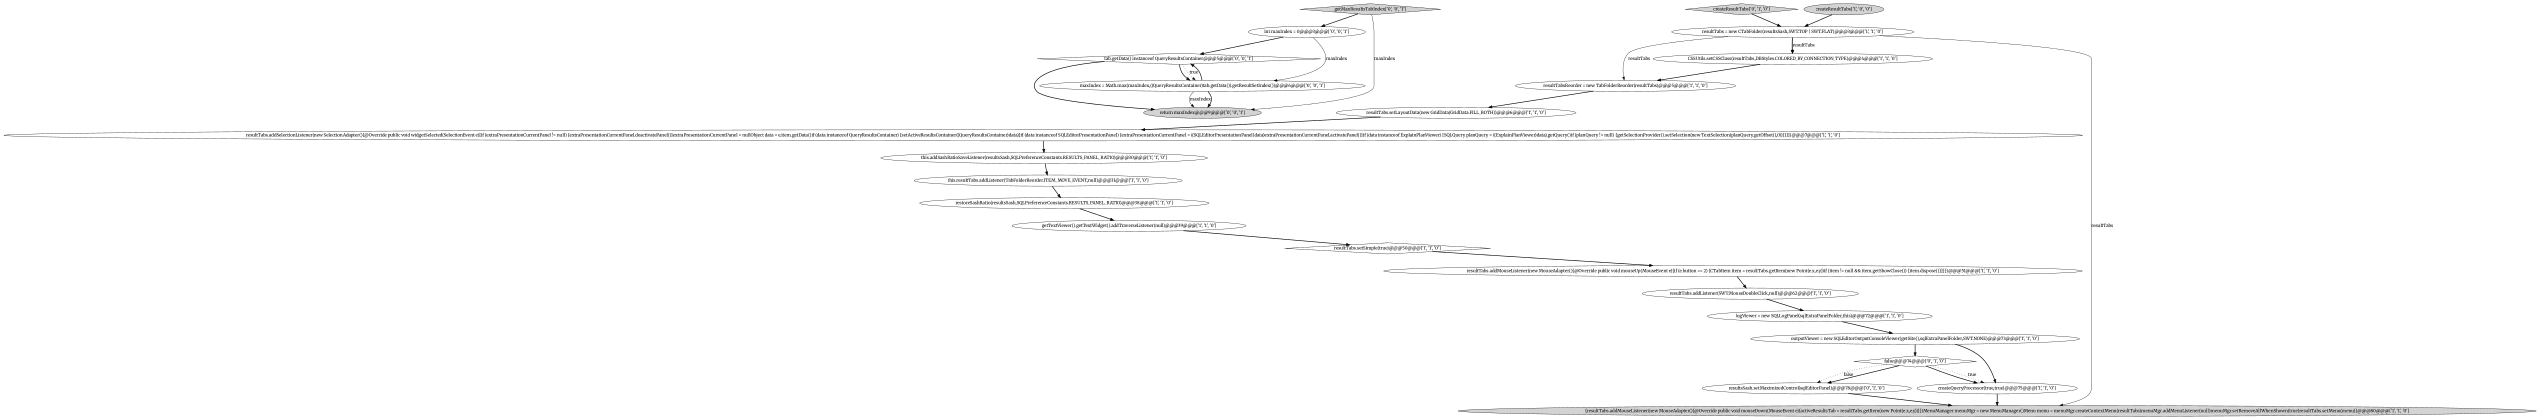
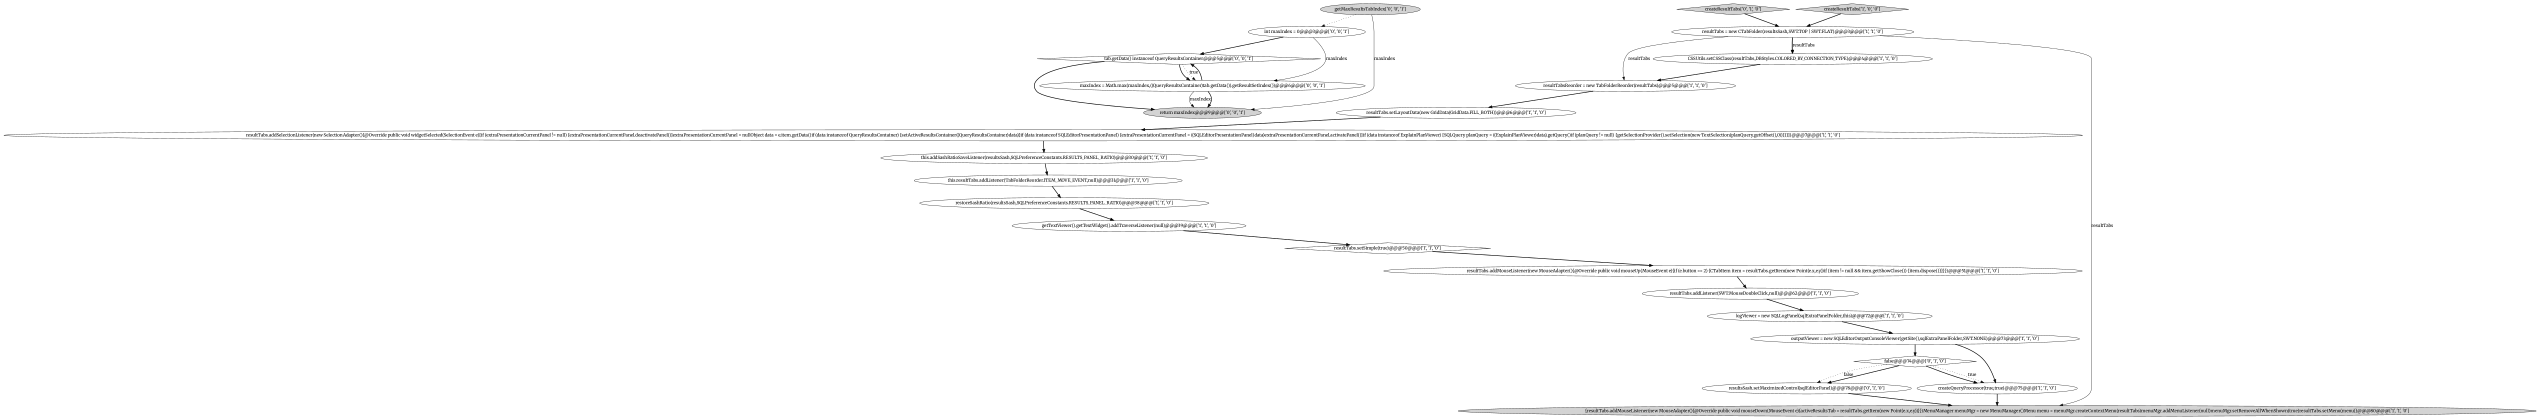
(1370, 9) -> (1370, 9)
(1844, 9) -> (1852, 9)
(1341, 20) -> (1340, 20)
